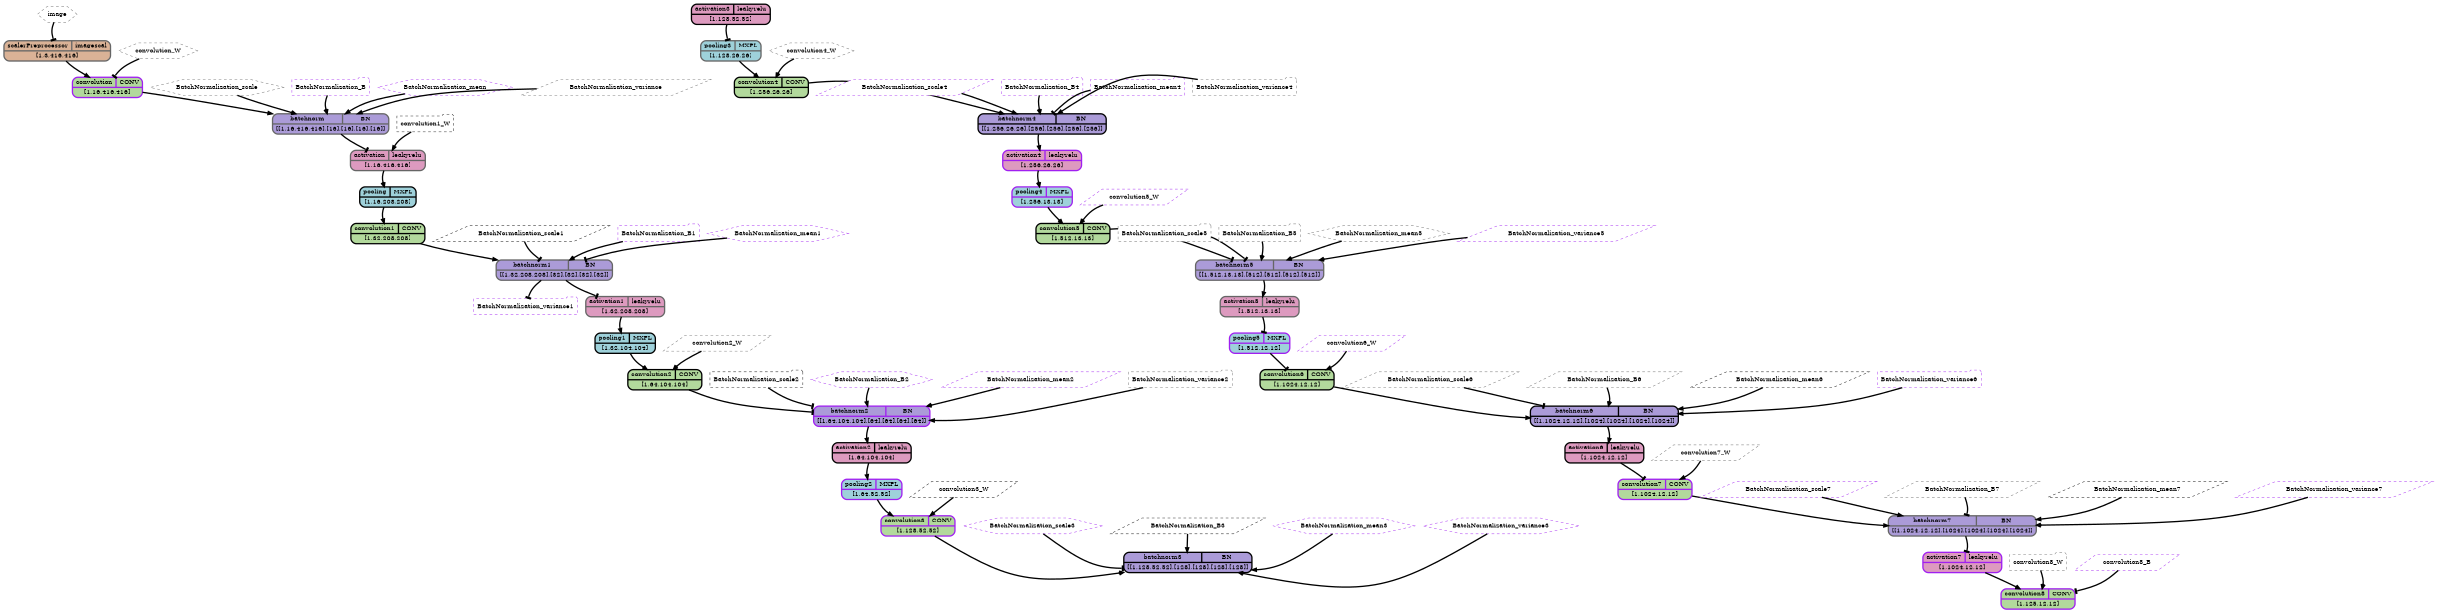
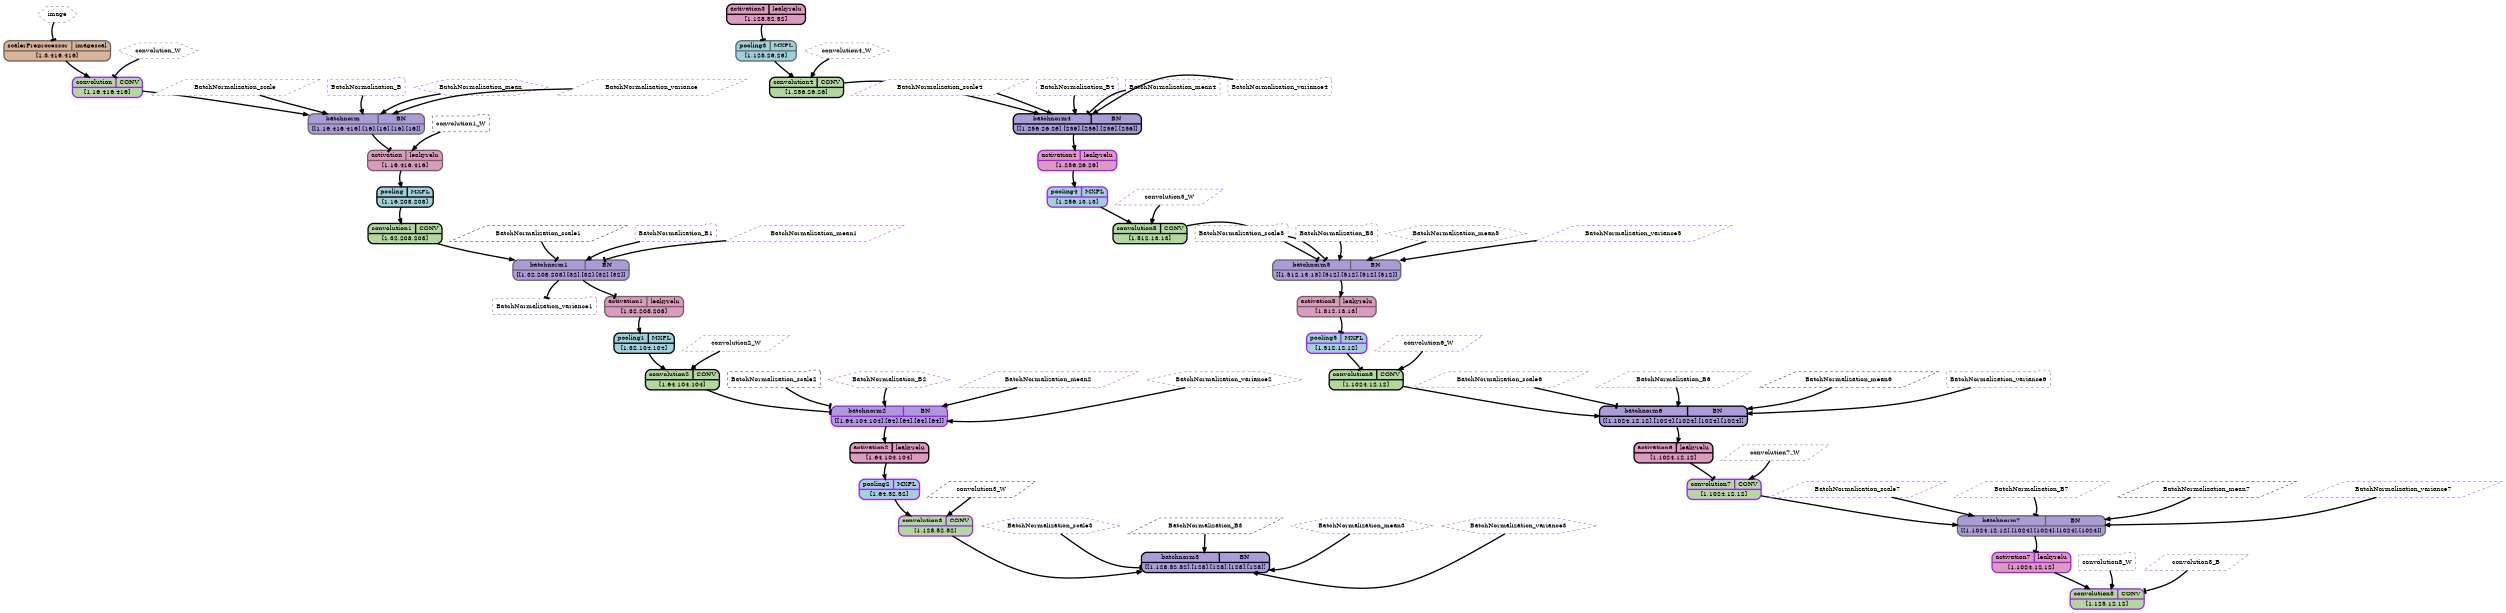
(217, 87) -> (235, 87)
(778, 234) -> (814, 234)
(1180, 380) -> (1224, 380)
